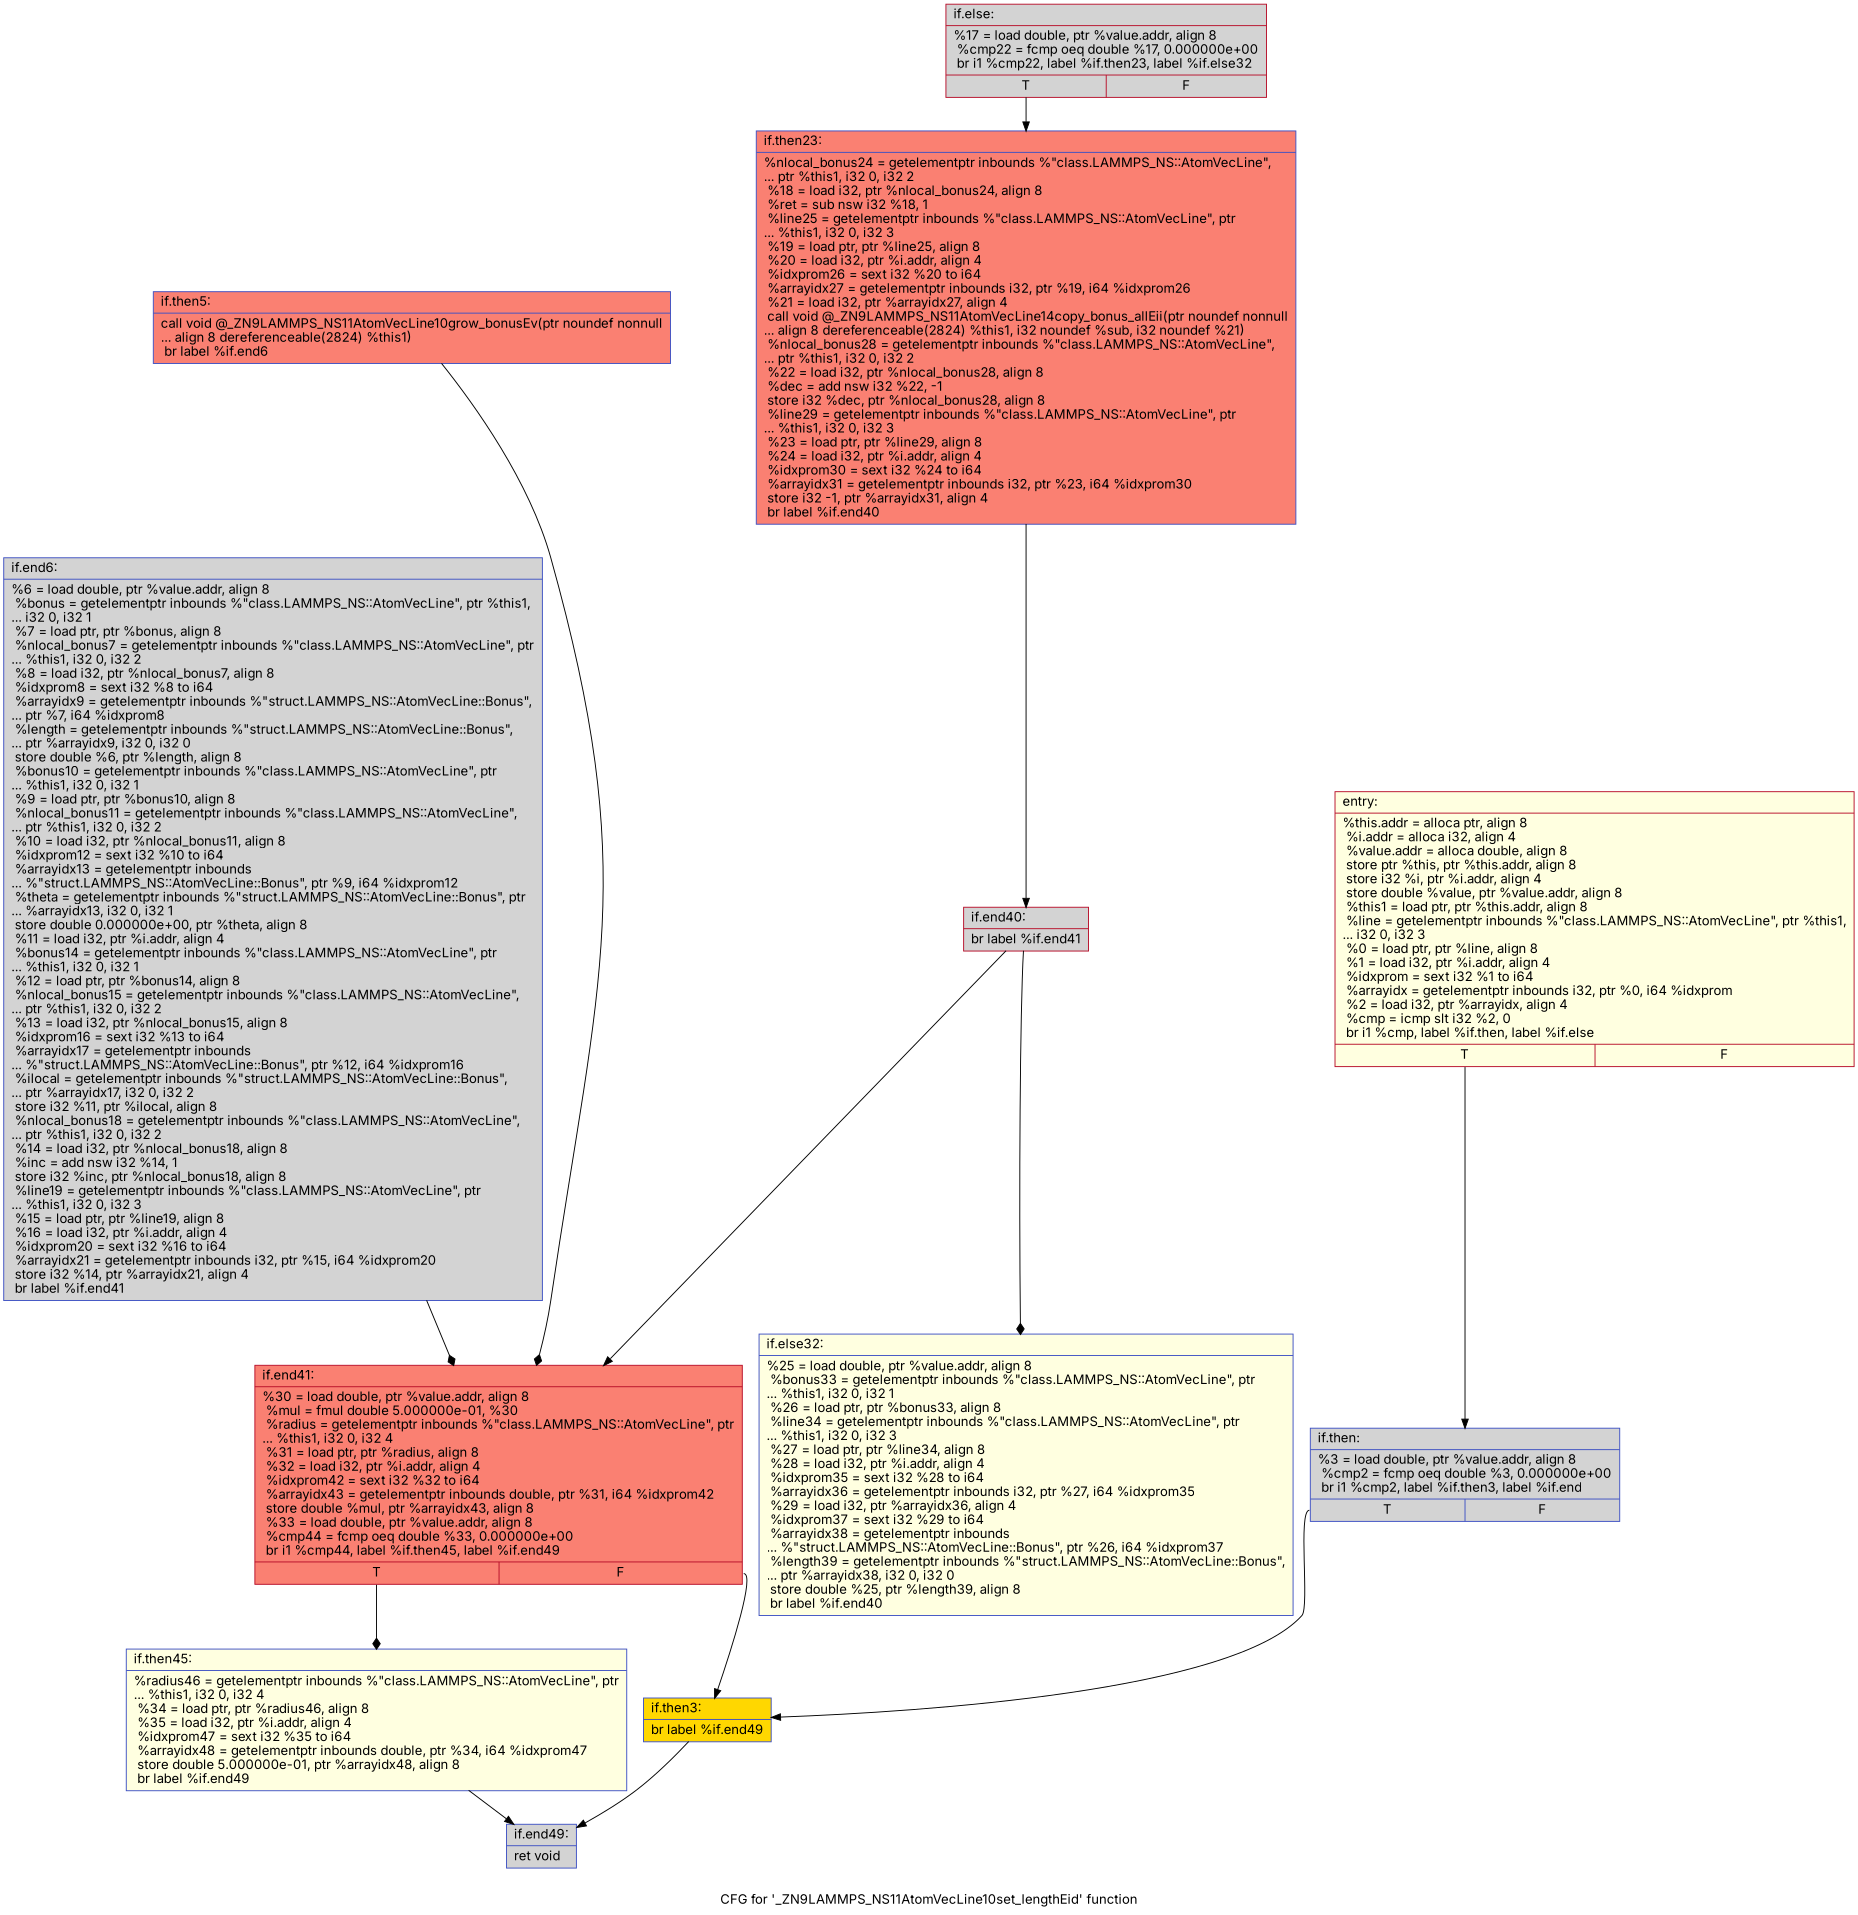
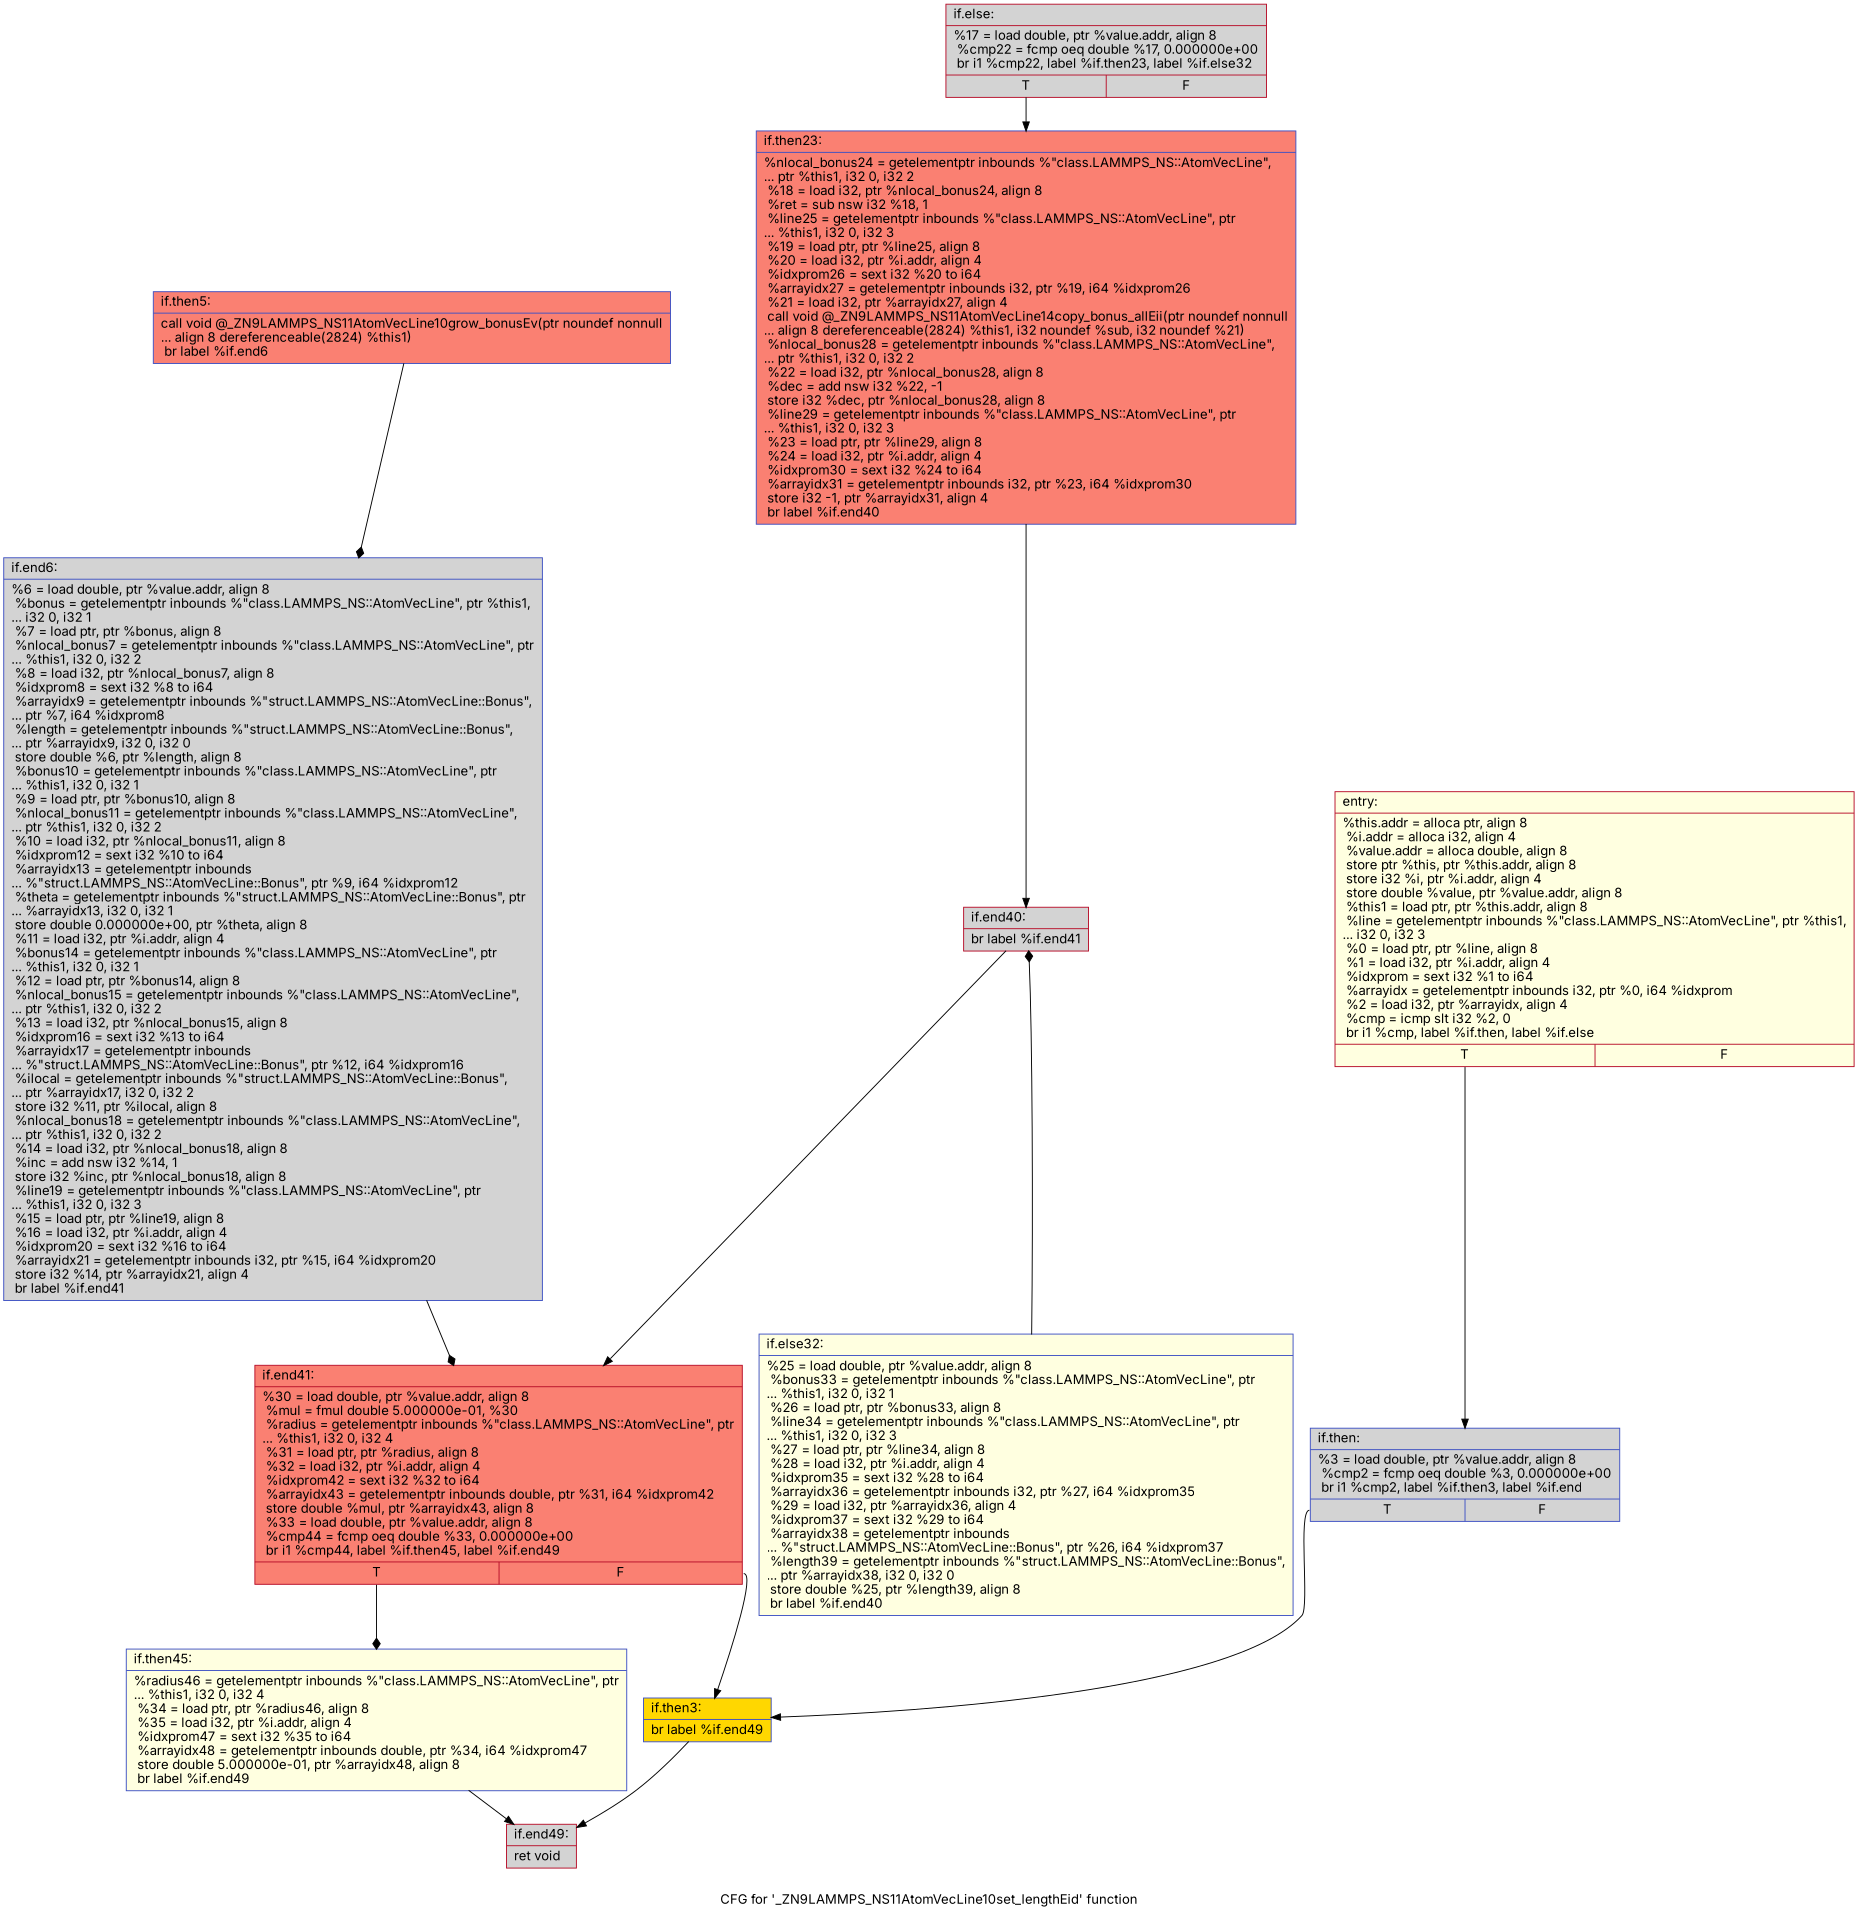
(602, 844) -> (383, 455)
(1020, 1137) -> (1032, 1148)
(541, 1846) -> (541, 1846)
